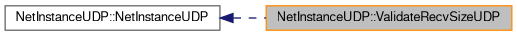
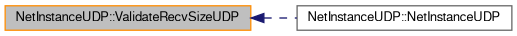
(250, 18) -> (280, 18)
